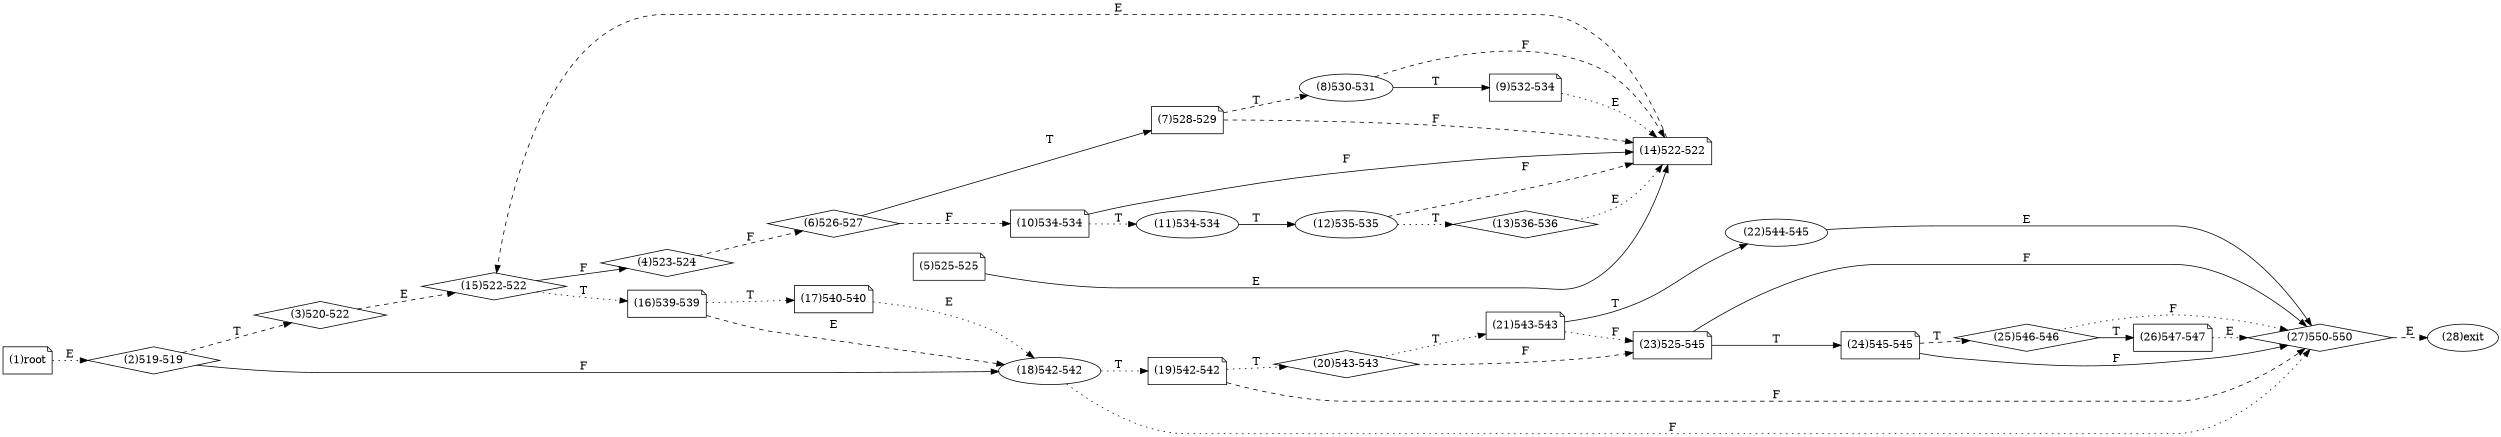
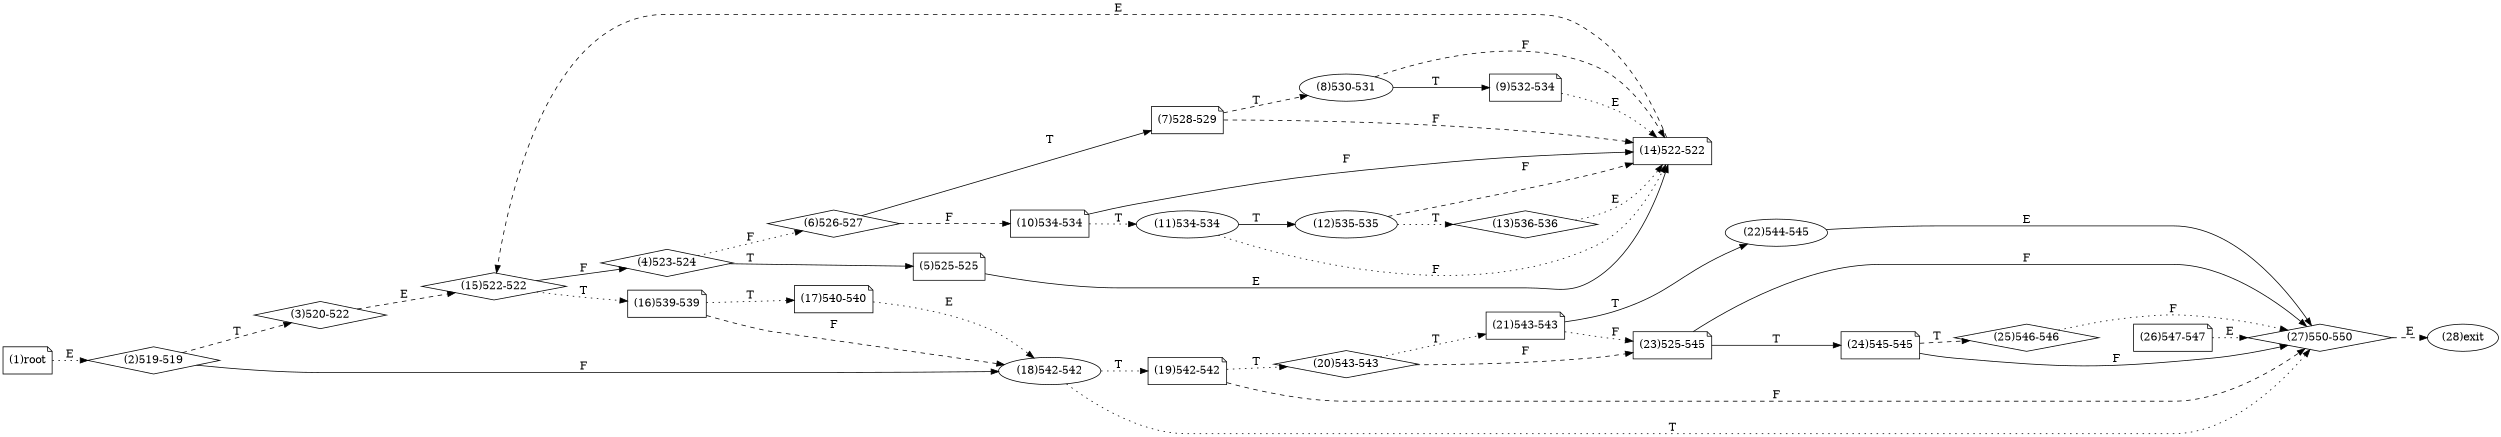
(746, 244) -> (746, 244)
none -> (817, 265)
none -> (1457, 275)
(834, 325) -> (834, 325)
(2112, 338) -> none
(1672, 428) -> (1672, 428)
